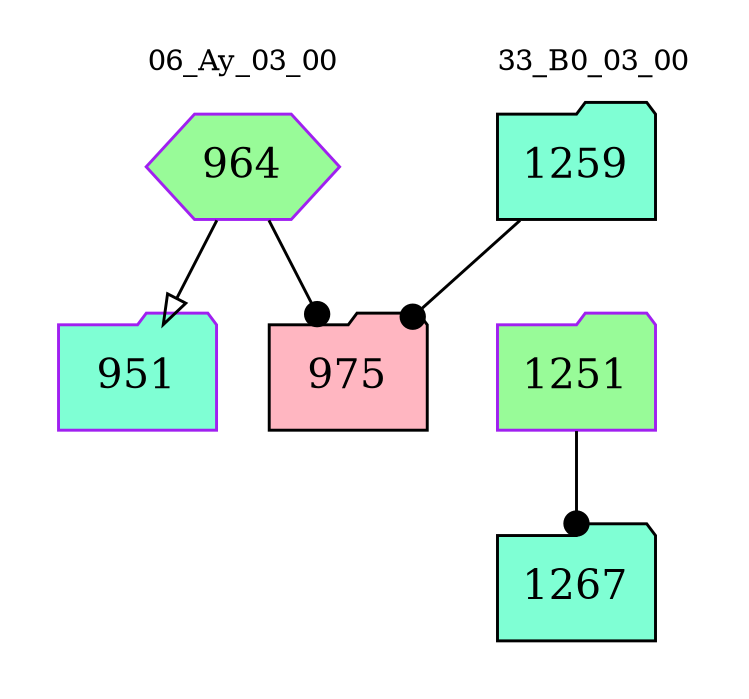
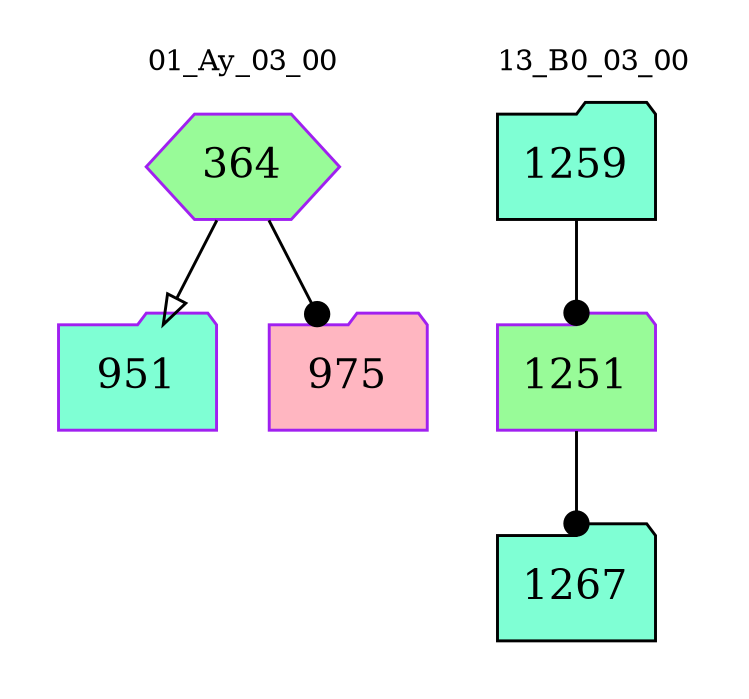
(243, 63) -> (243, 63)
(594, 63) -> (594, 63)
(243, 167) -> (243, 167)
(493, 245) -> (576, 261)
(348, 378) -> (348, 378)
